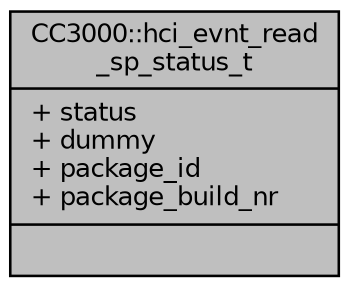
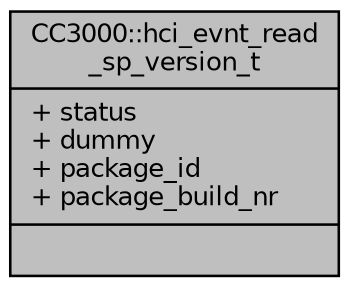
(175, 63) -> (175, 63)
